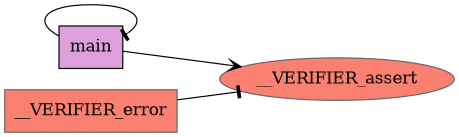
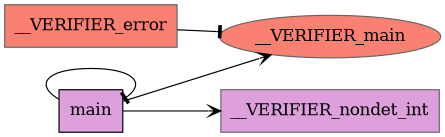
(337, 79) -> (330, 37)
none -> (330, 111)
